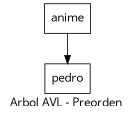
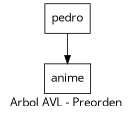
(68, 45) -> (68, 45)
